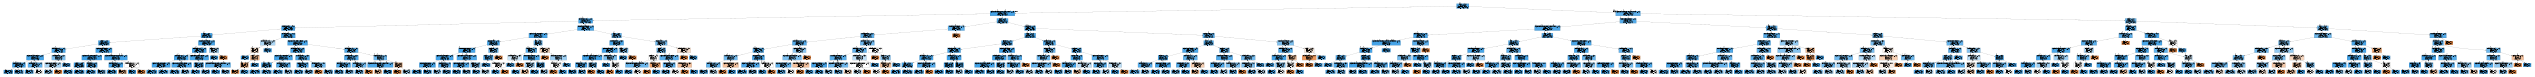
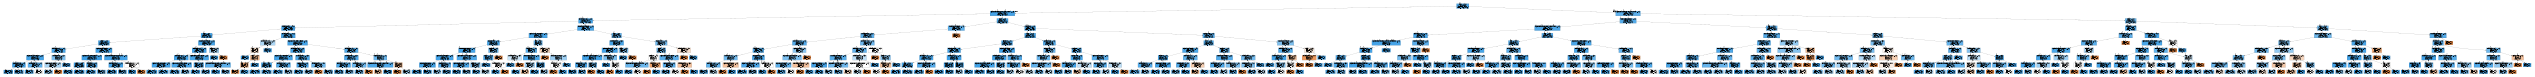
(122, 72) -> (122, 72)
(1020, 72) -> (1020, 72)
(1625, 72) -> (1625, 72)
